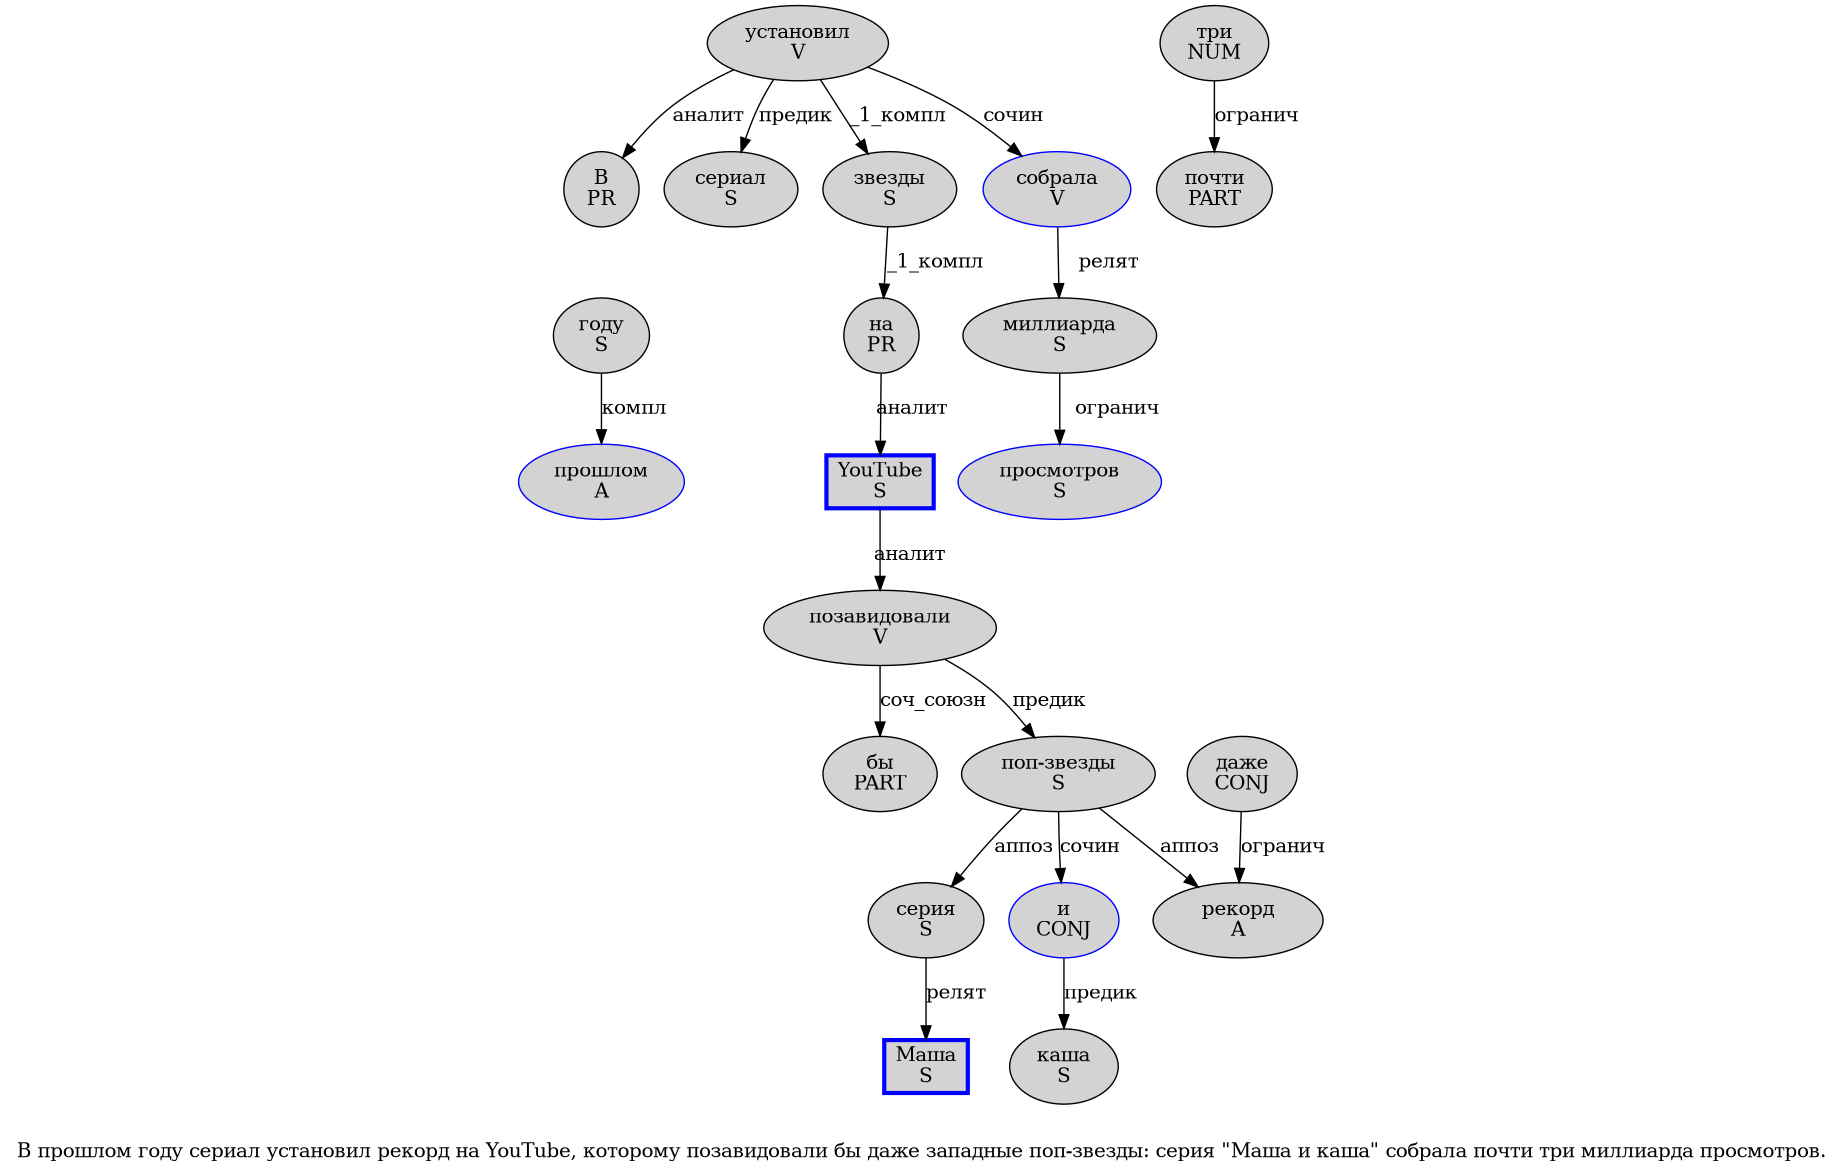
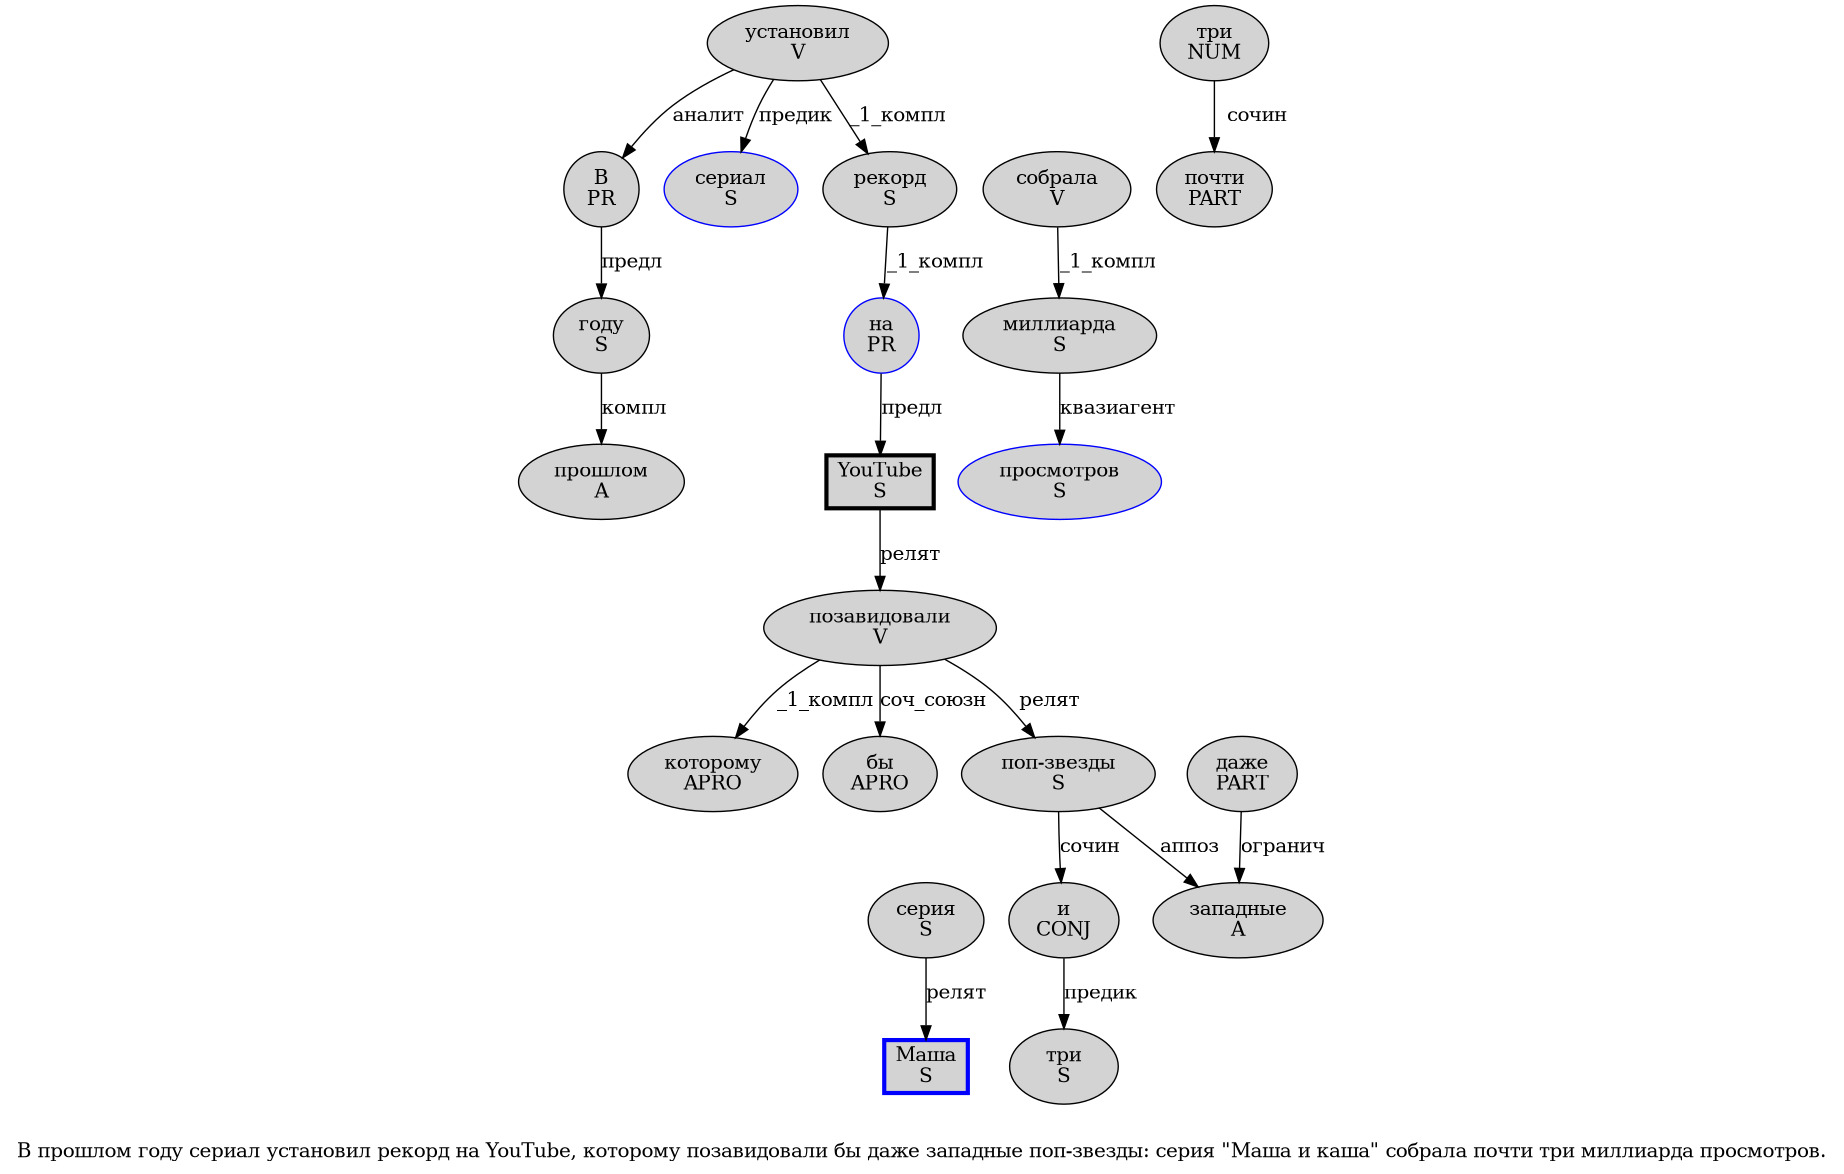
(943, 100) -> none
(1257, 116) -> (1257, 116)
(731, 189) -> (731, 189)
(890, 189) -> (890, 189)
(1057, 189) -> (1057, 189)
none -> (601, 255)
(1109, 262) -> (1109, 262)
(881, 336) -> (881, 336)
(912, 409) -> (912, 409)
(1118, 409) -> (1118, 409)
(601, 482) -> (601, 482)
(880, 482) -> (880, 482)
(910, 555) -> (910, 555)
(1049, 701) -> (1049, 701)
none -> (713, 774)
(880, 774) -> (880, 774)
(1242, 774) -> (1242, 774)
(990, 841) -> none
(1064, 920) -> (1064, 920)
(1238, 920) -> (1238, 920)
(1064, 1067) -> (1064, 1067)
